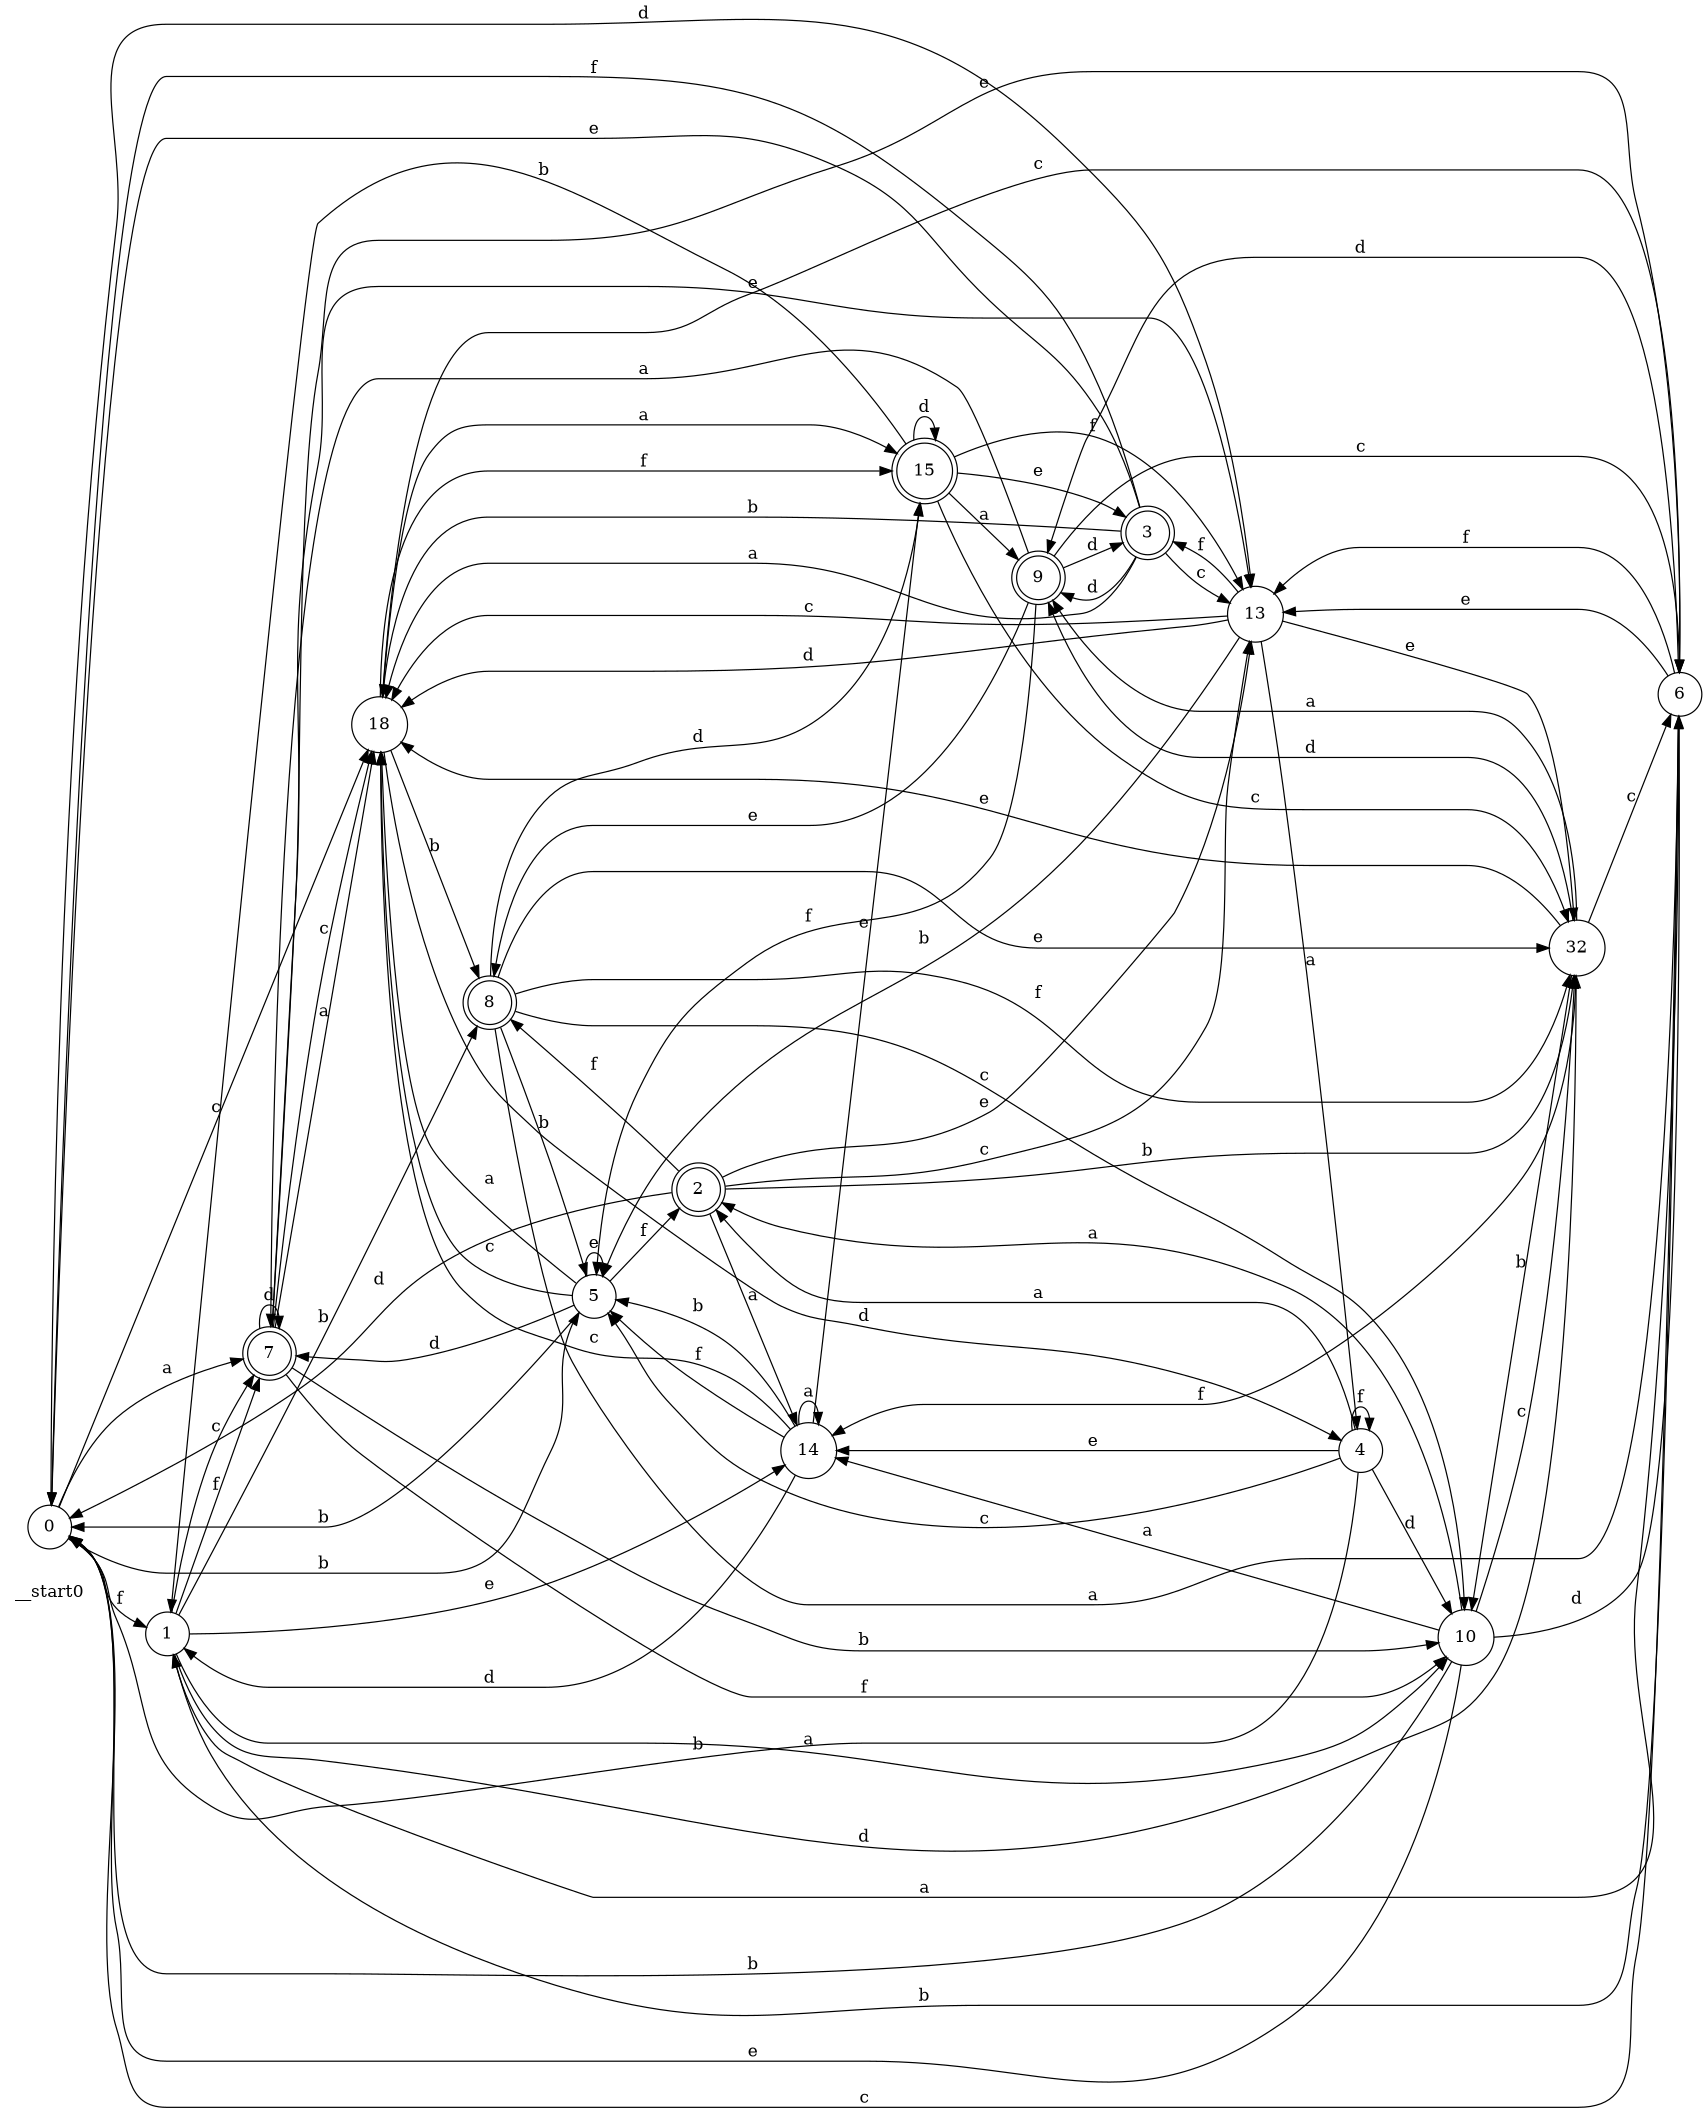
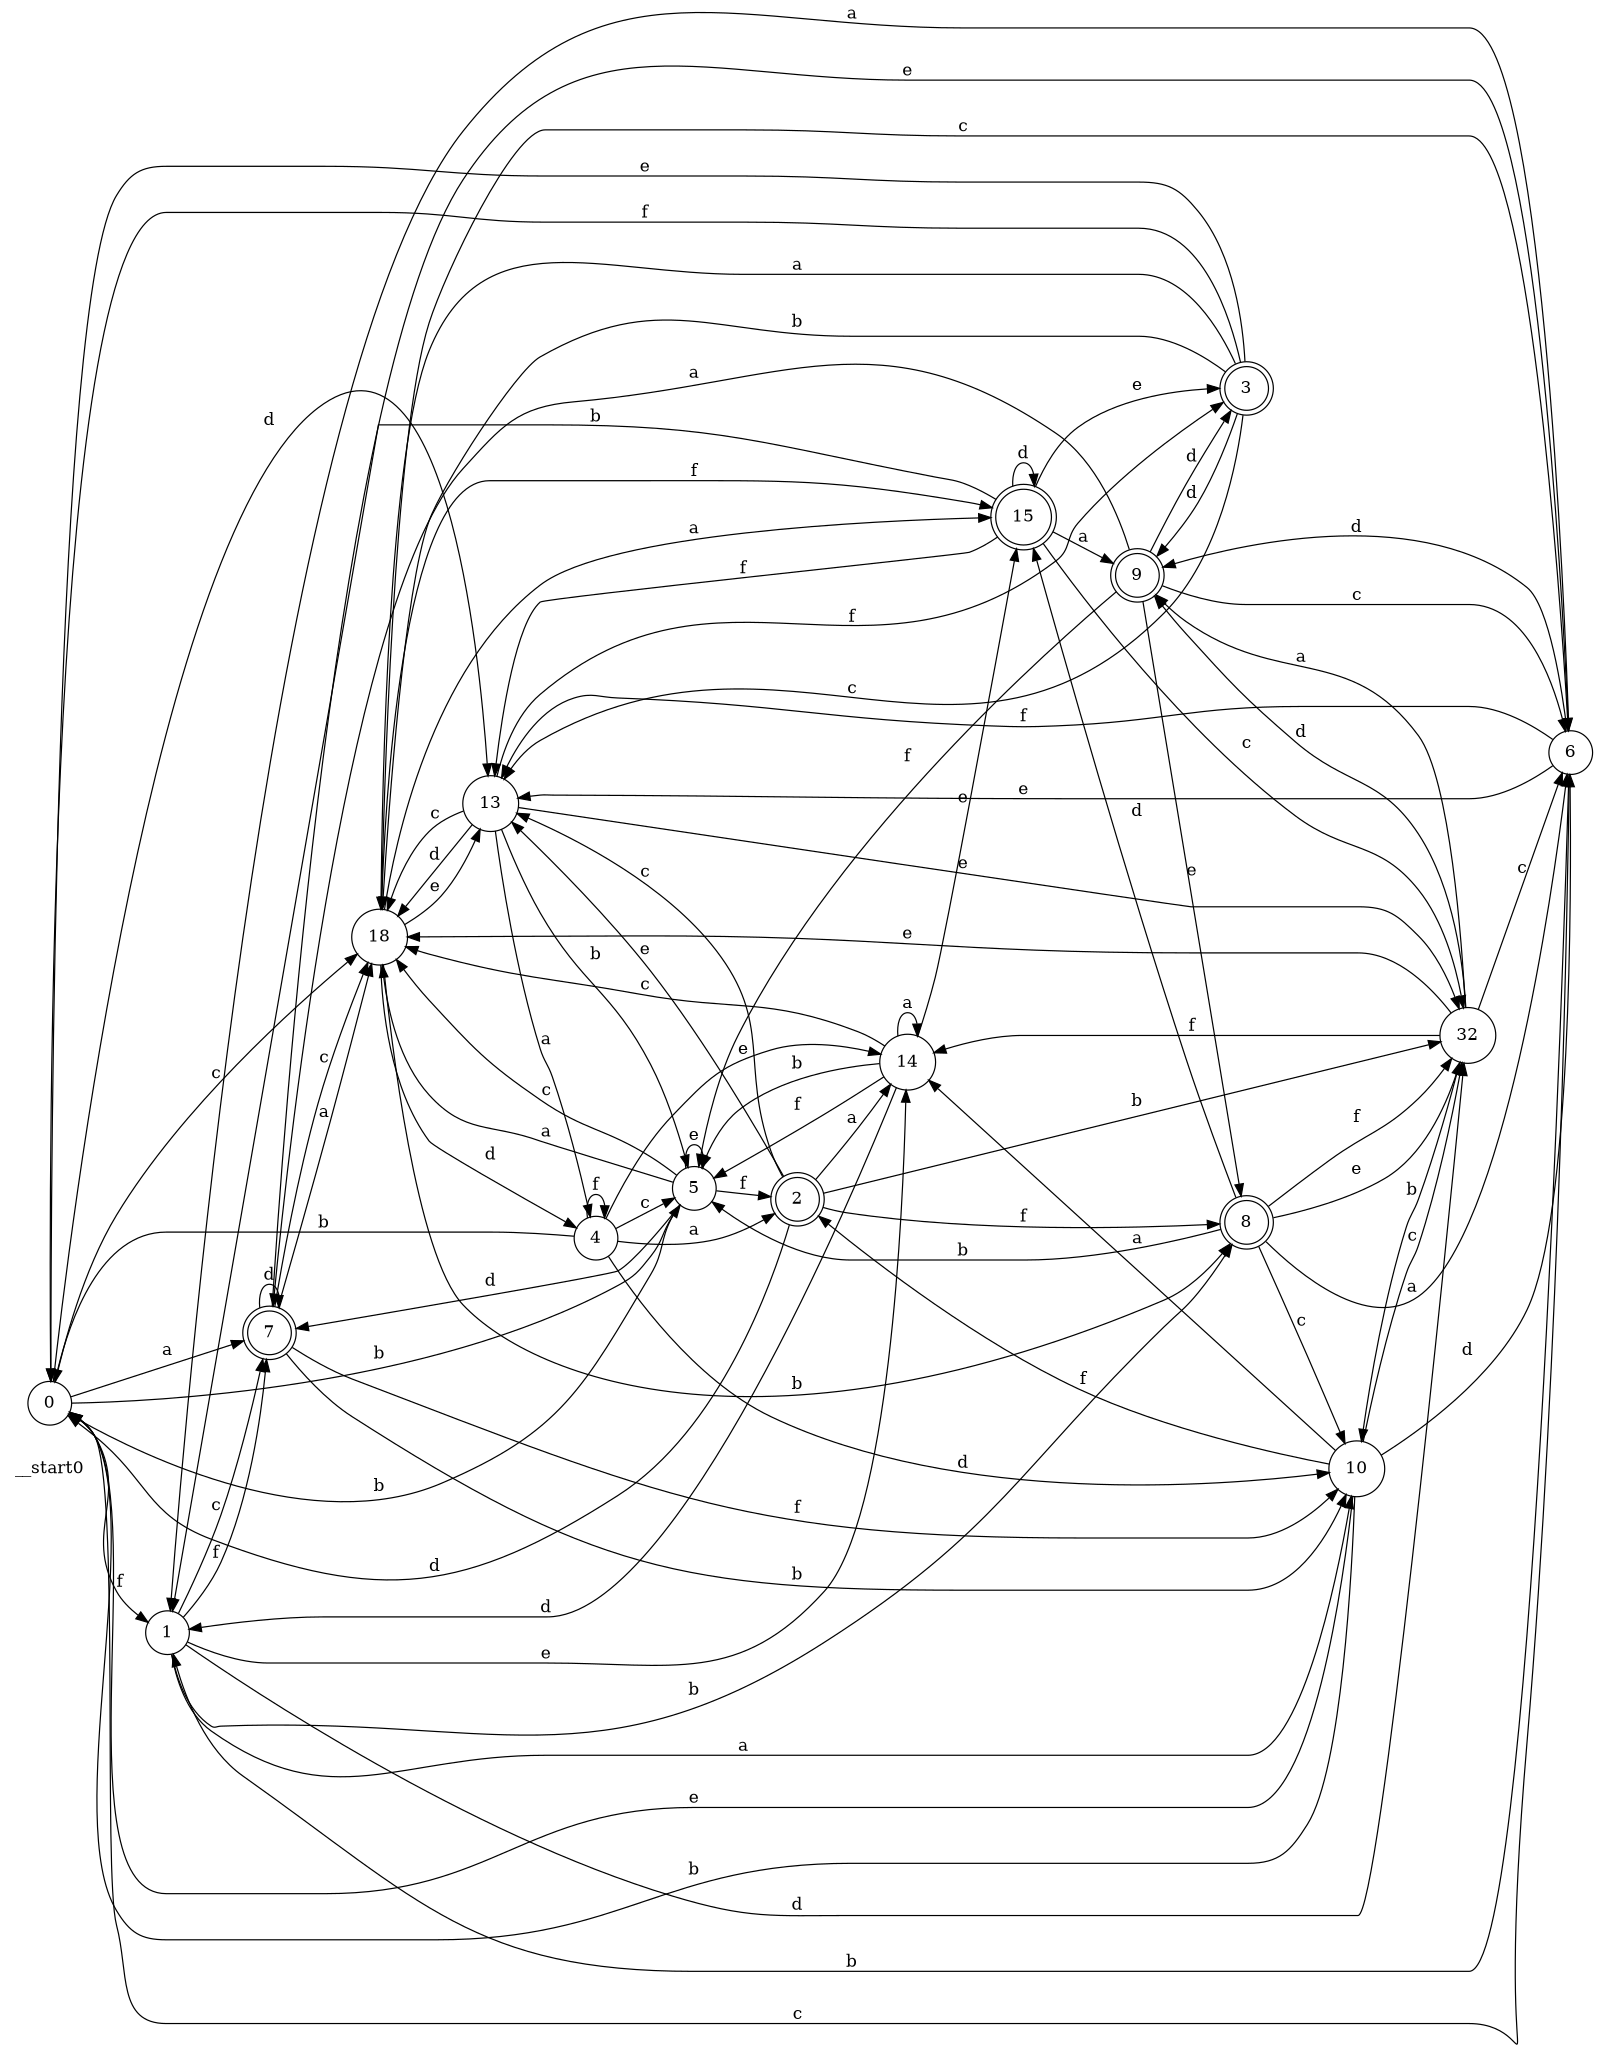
(370, 288) -> (447, 889)
(1093, 1234) -> (1083, 1380)
